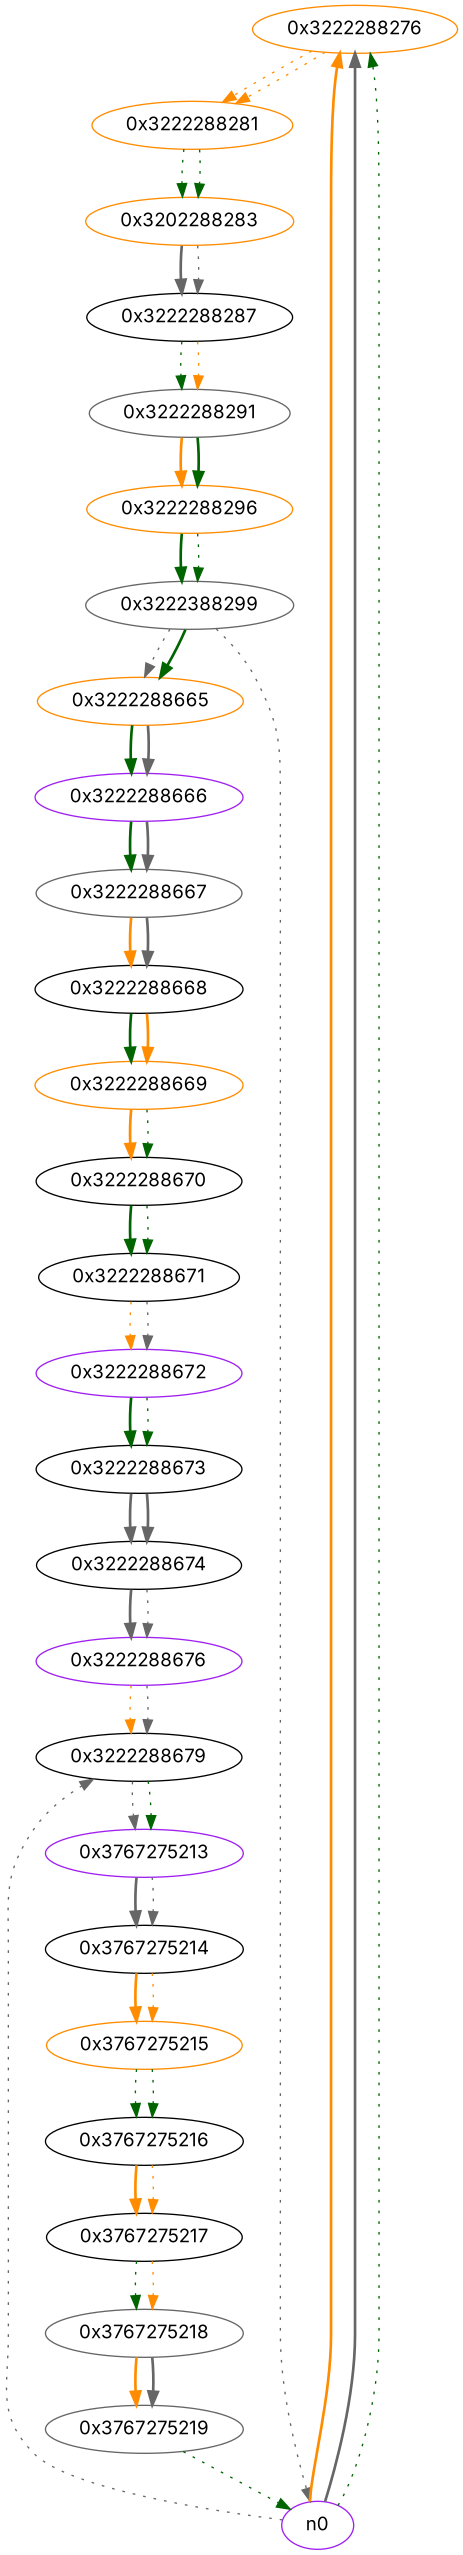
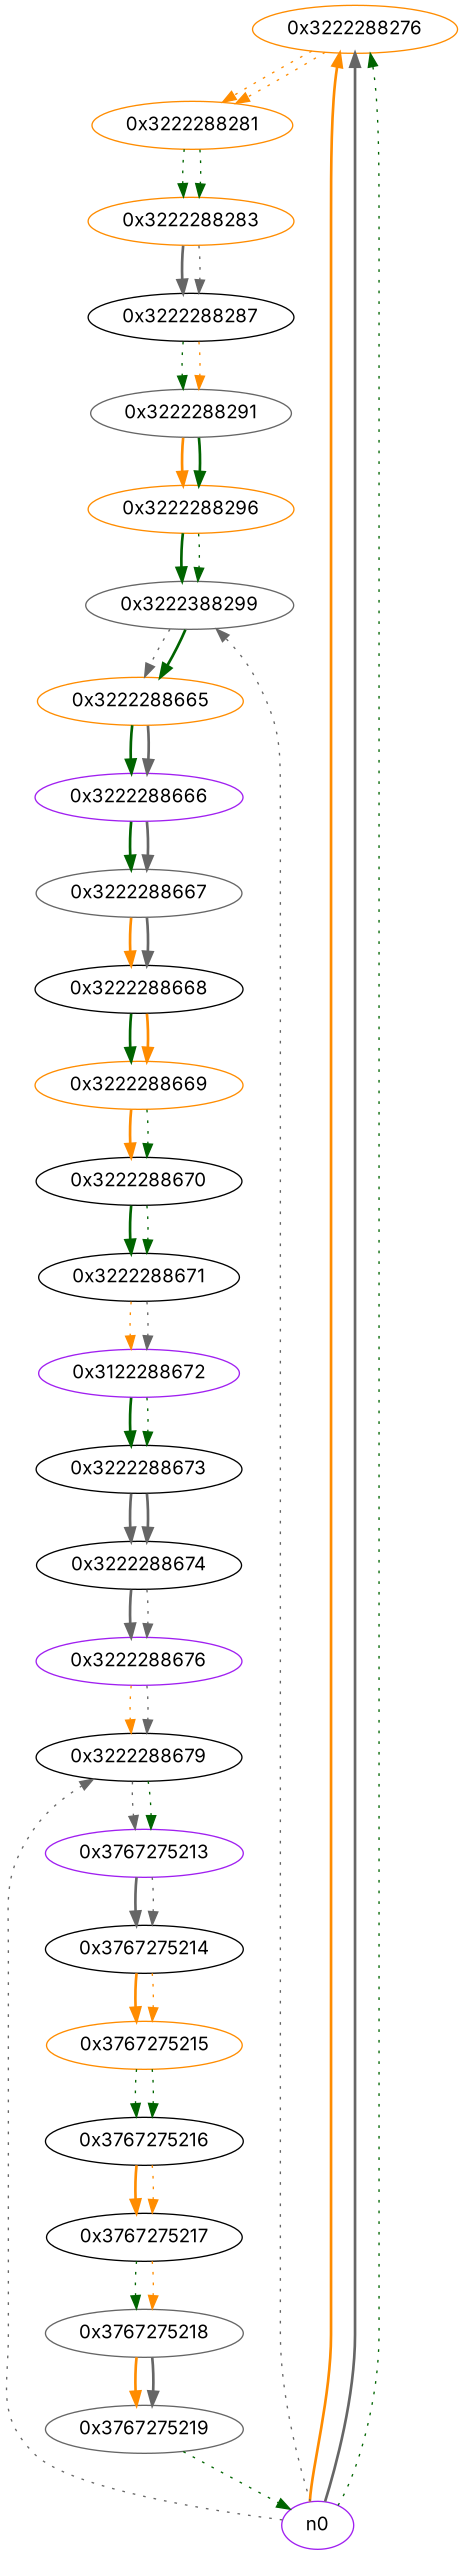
(190, 221) -> (191, 221)
(139, 1373) -> (139, 1373)
(280, 1551) -> (280, 1565)
